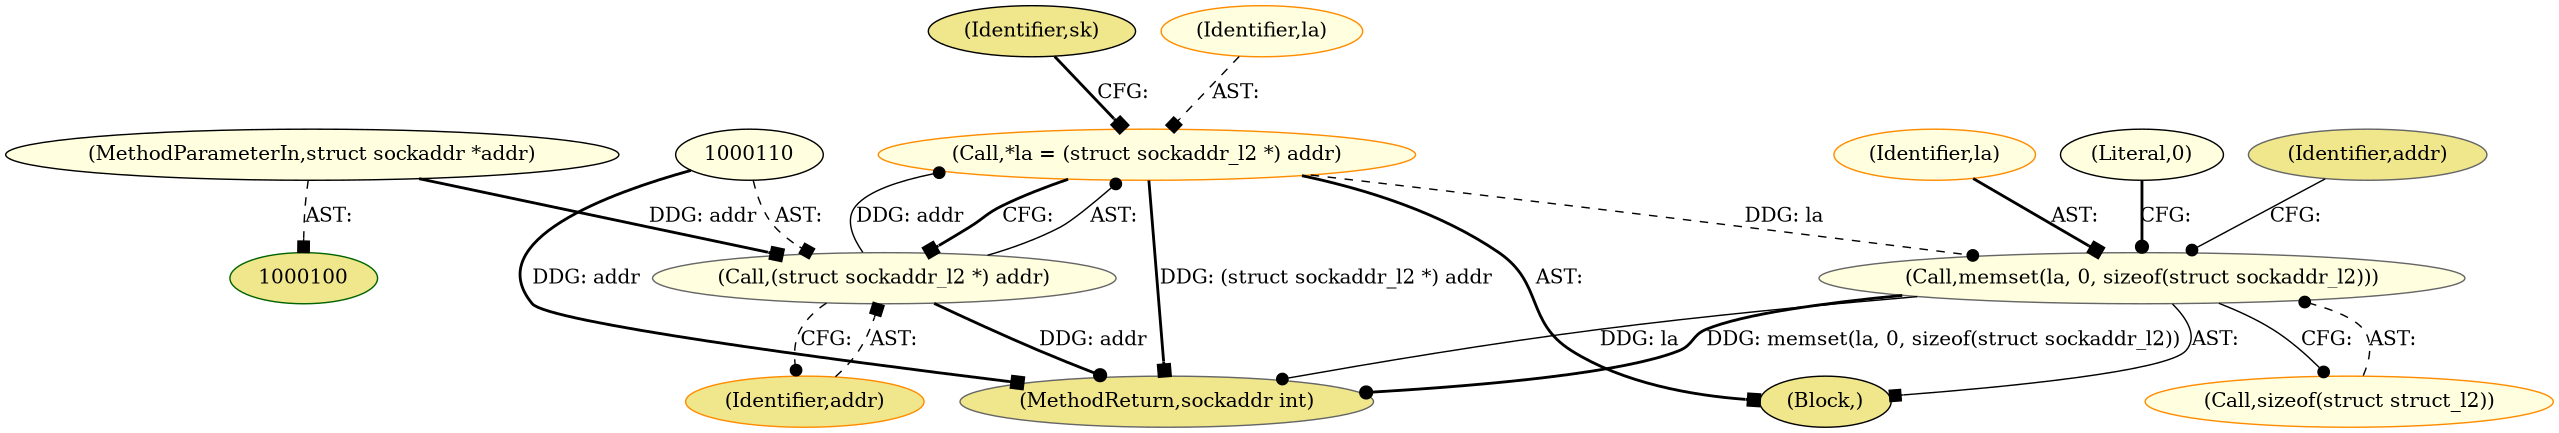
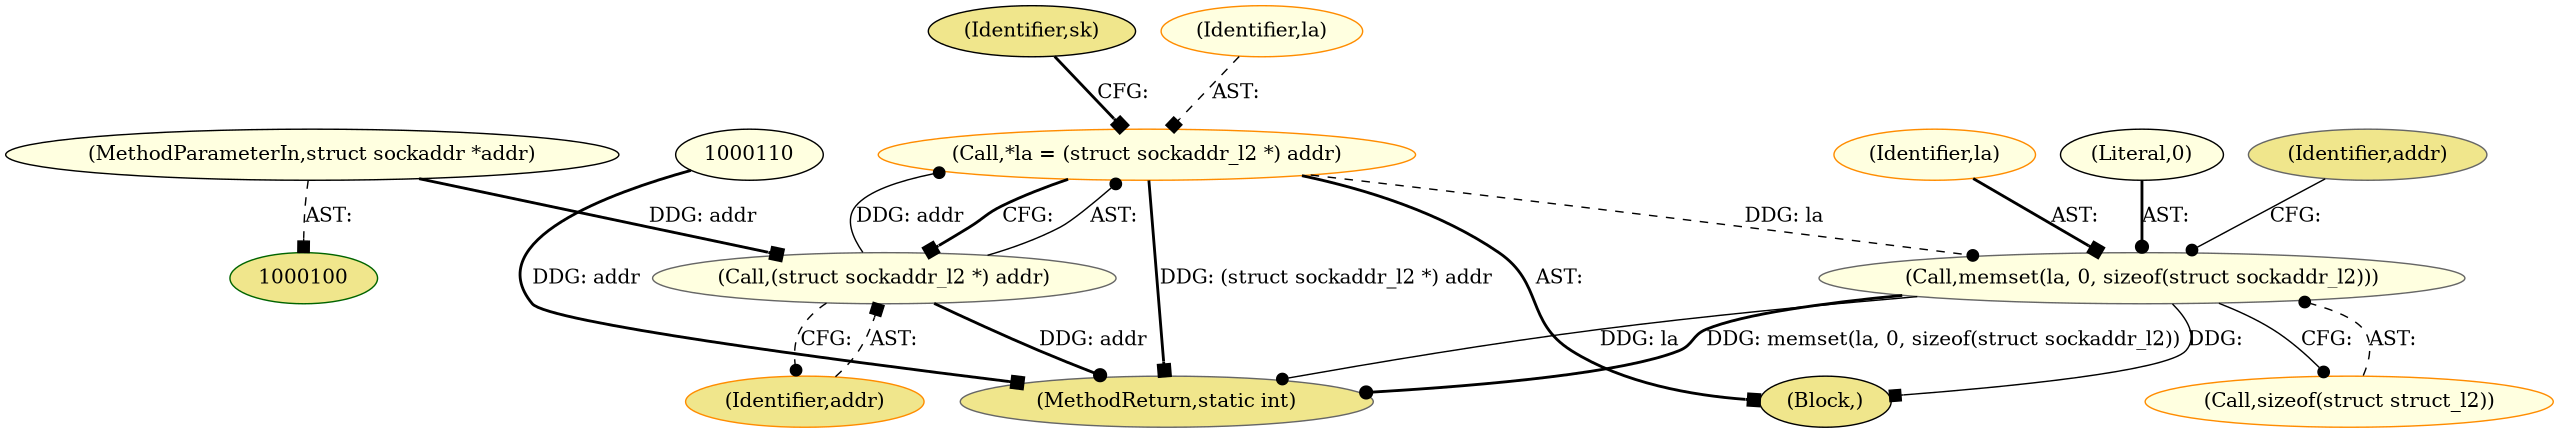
(2169, 216) -> (2169, 216)
(769, 219) -> none
(2219, 340) -> (2219, 340)
(1167, 402) -> (1167, 402)
